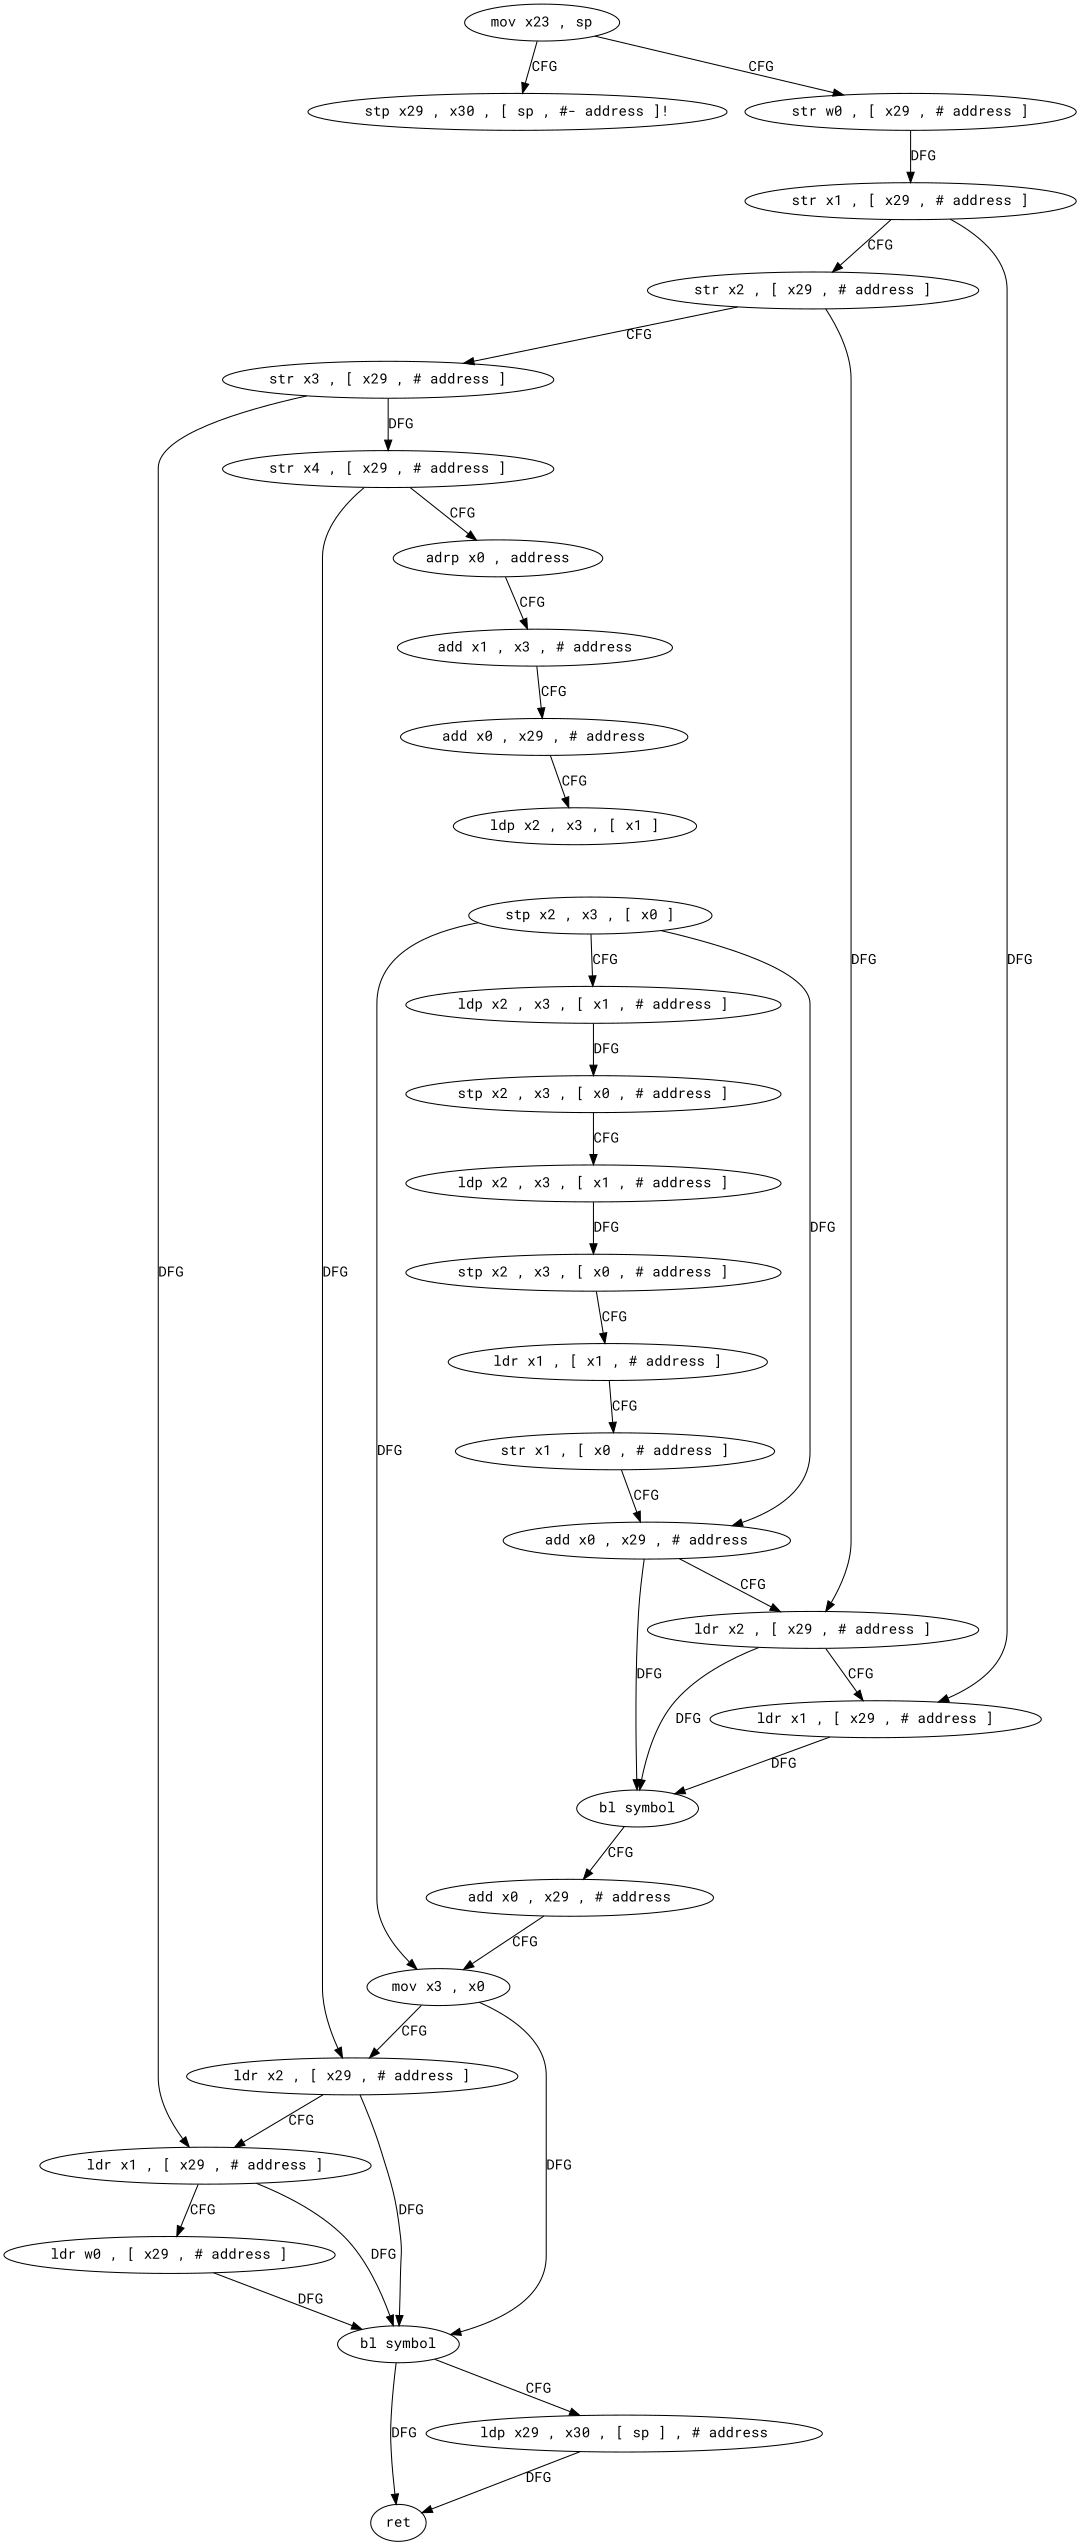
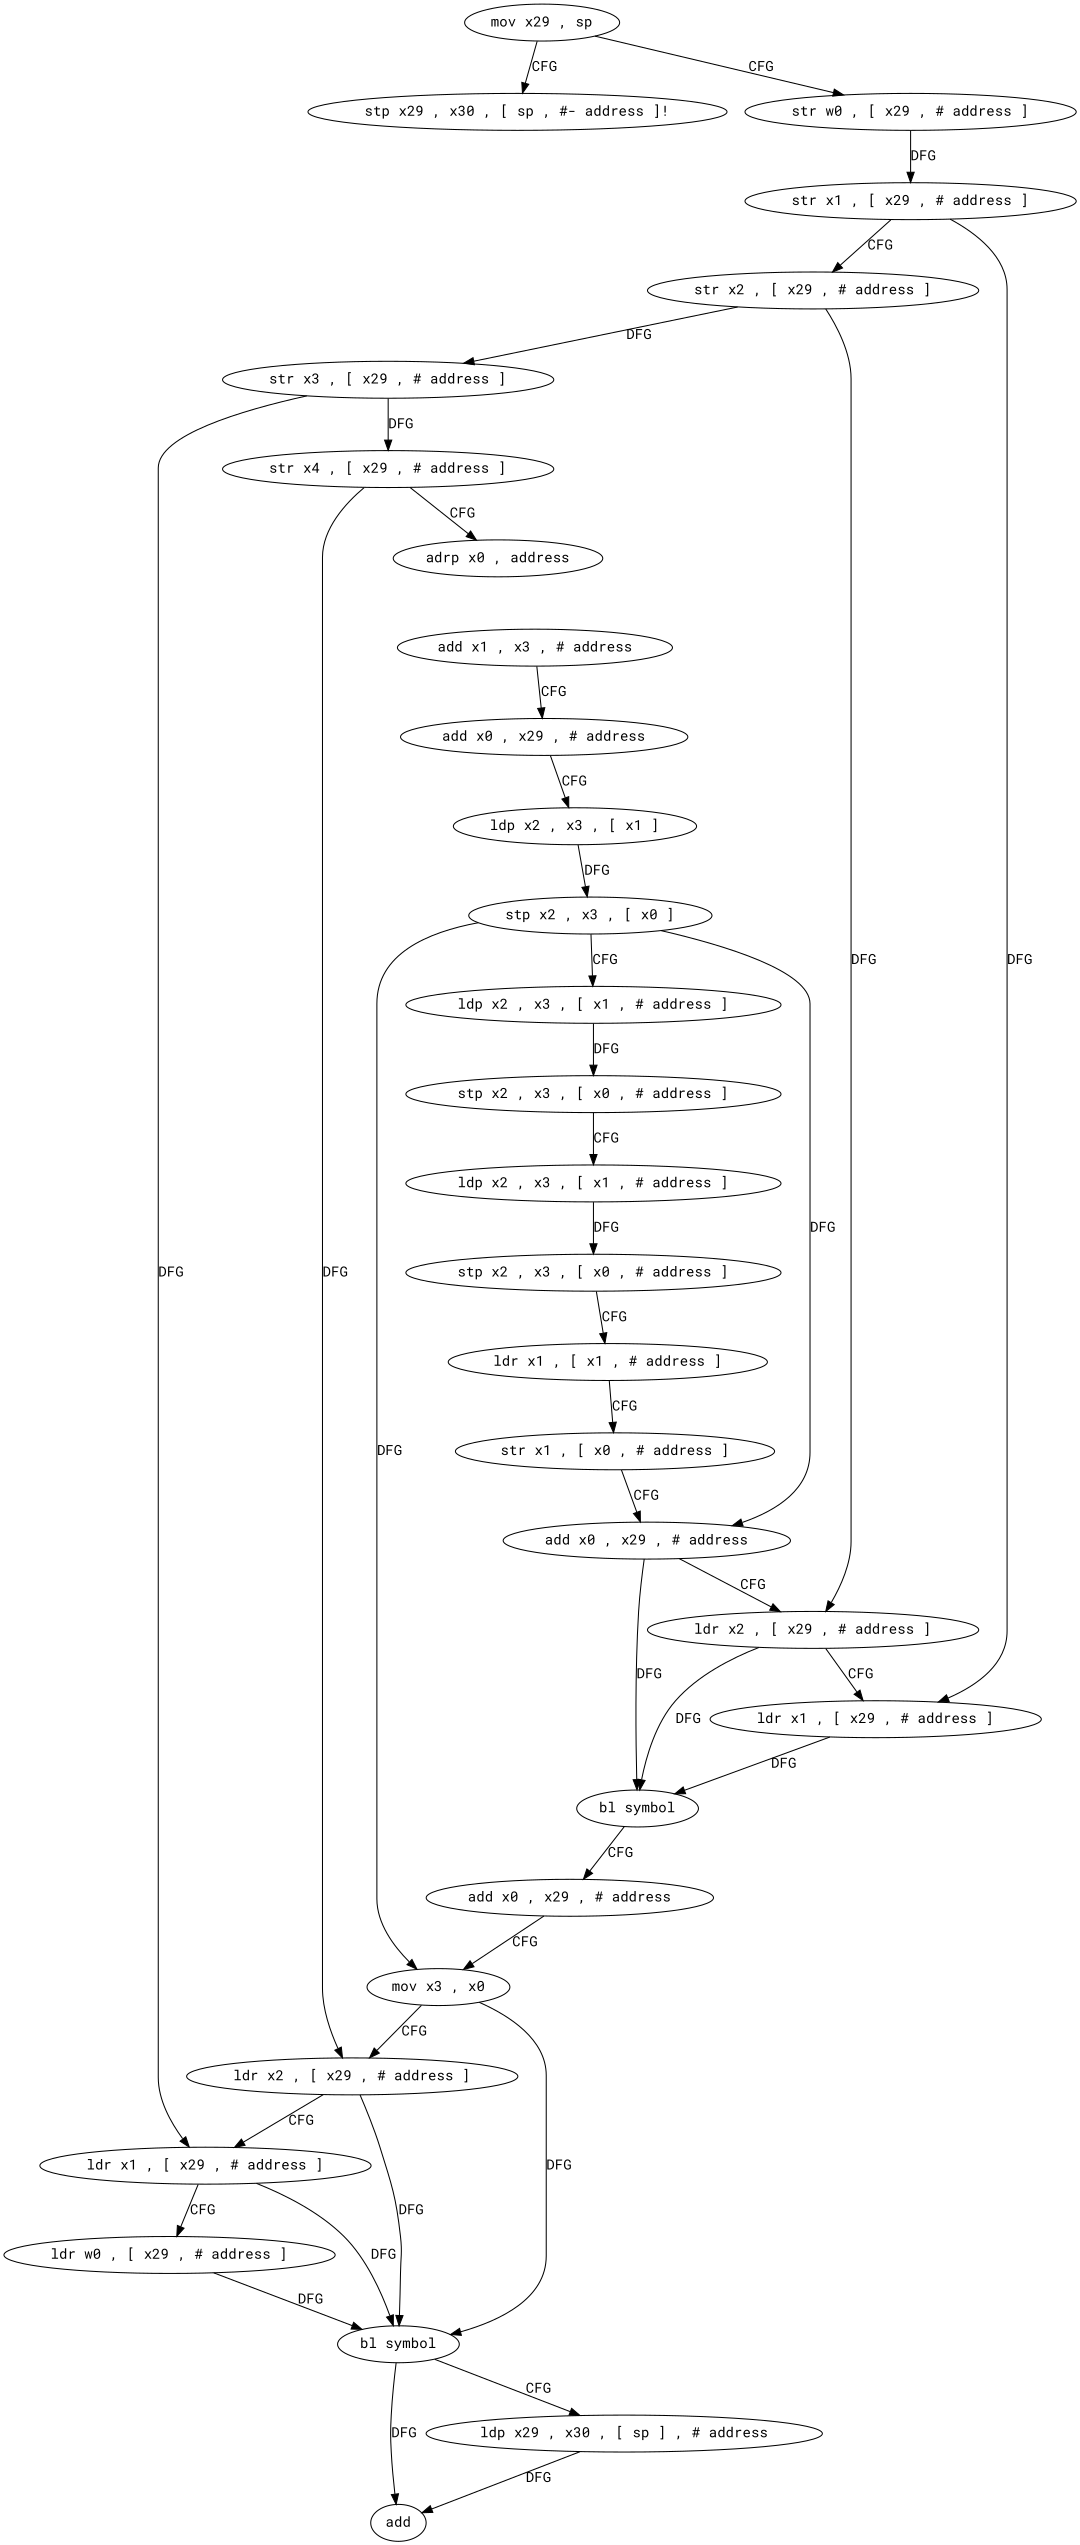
(542, 23) -> (542, 23)
(639, 335) -> (639, 335)
(514, 598) -> none
none -> (582, 866)
(398, 2523) -> (398, 2523)
